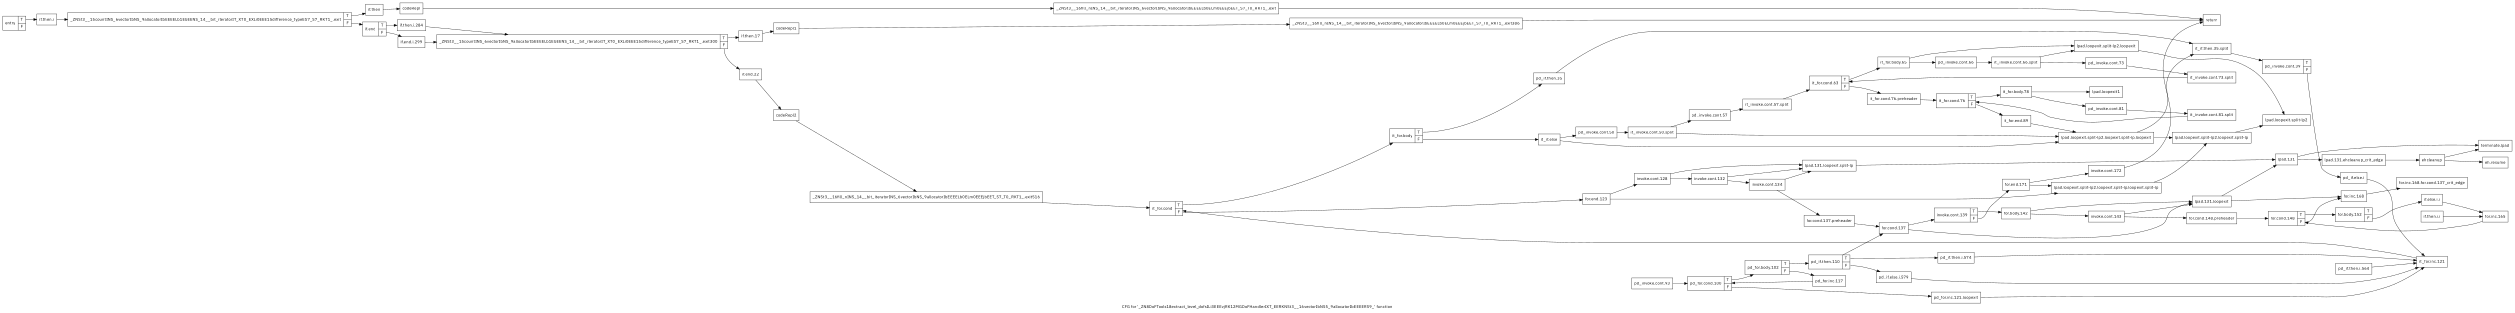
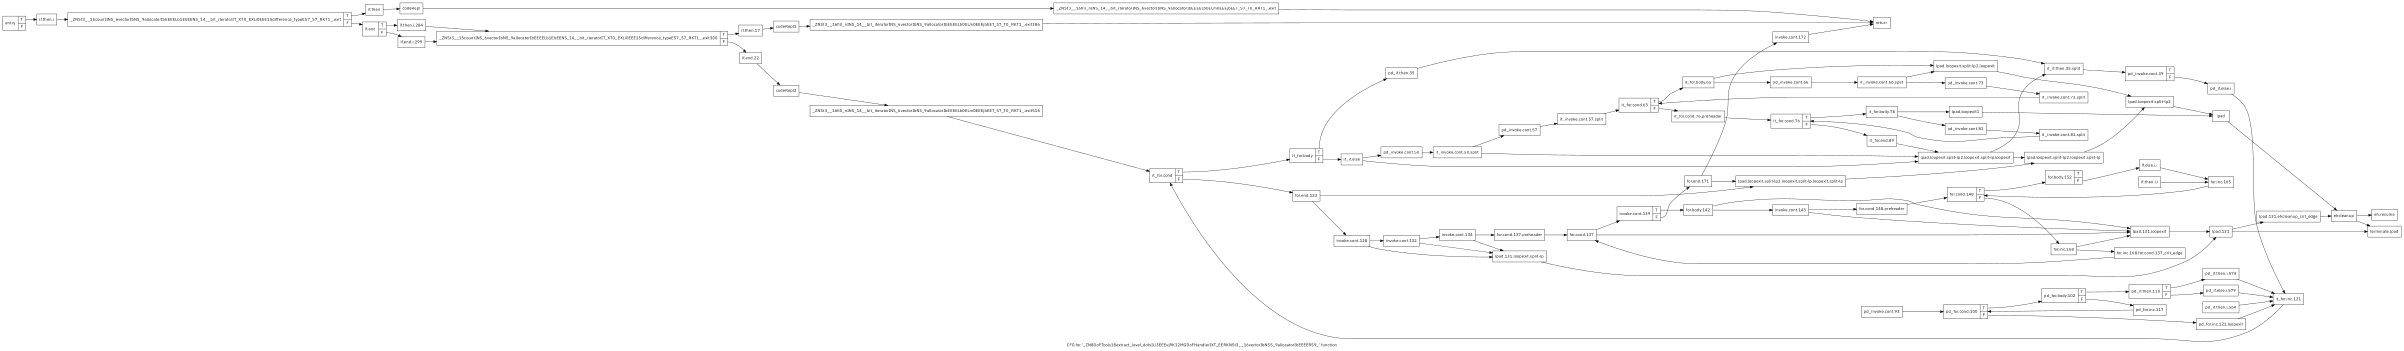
none -> (2221, 116)
(2285, 199) -> (2102, 242)
(1861, 245) -> (1855, 264)
